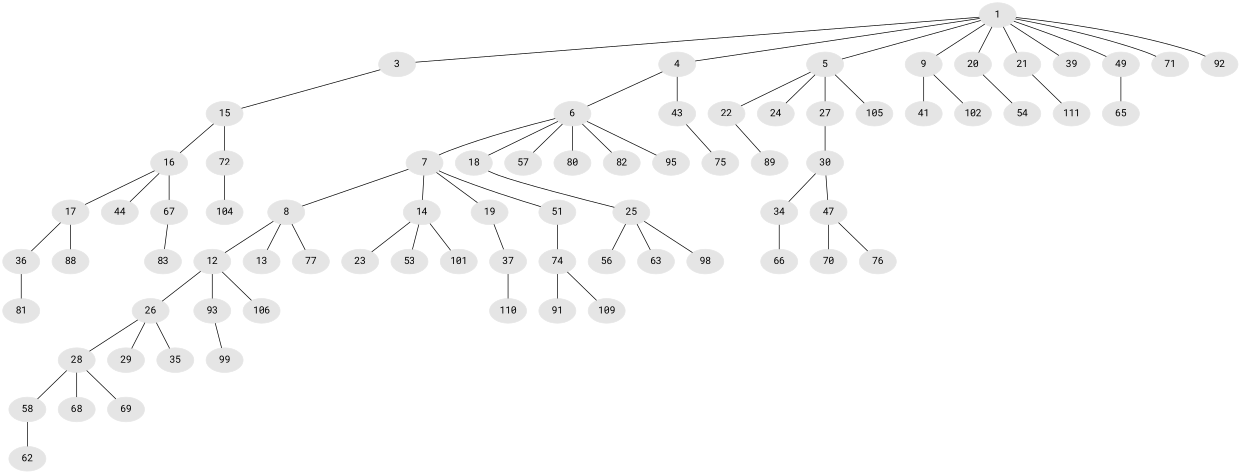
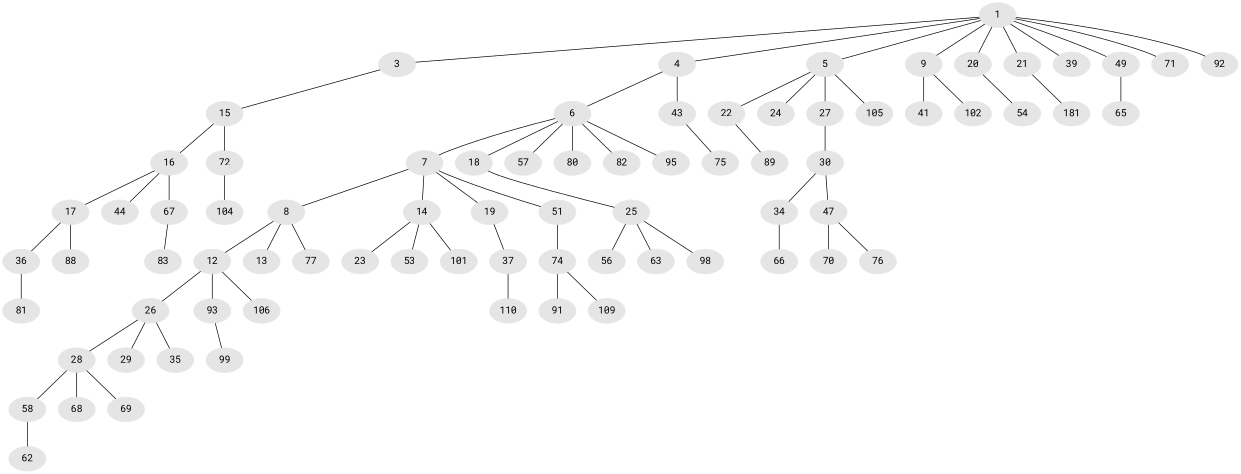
(1072, 114) -> (1072, 114)
